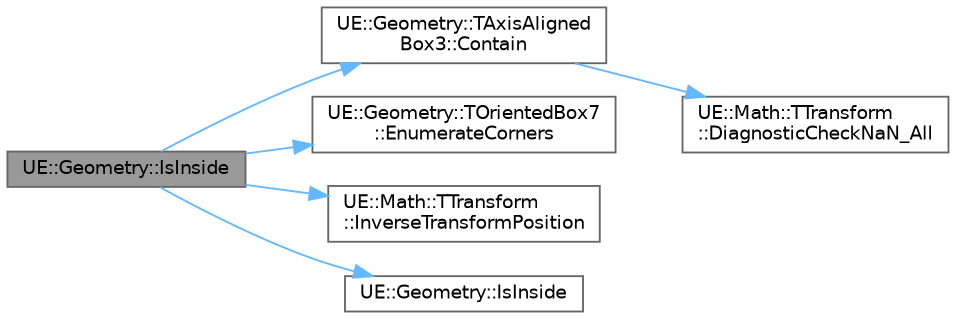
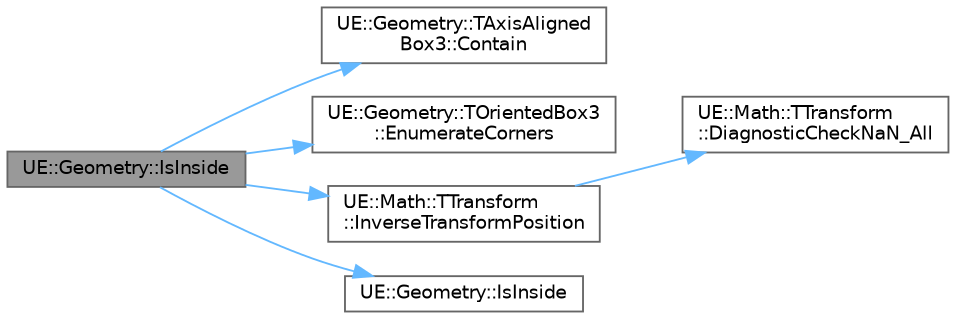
(631, 78) -> (631, 172)
(464, 125) -> (464, 125)
